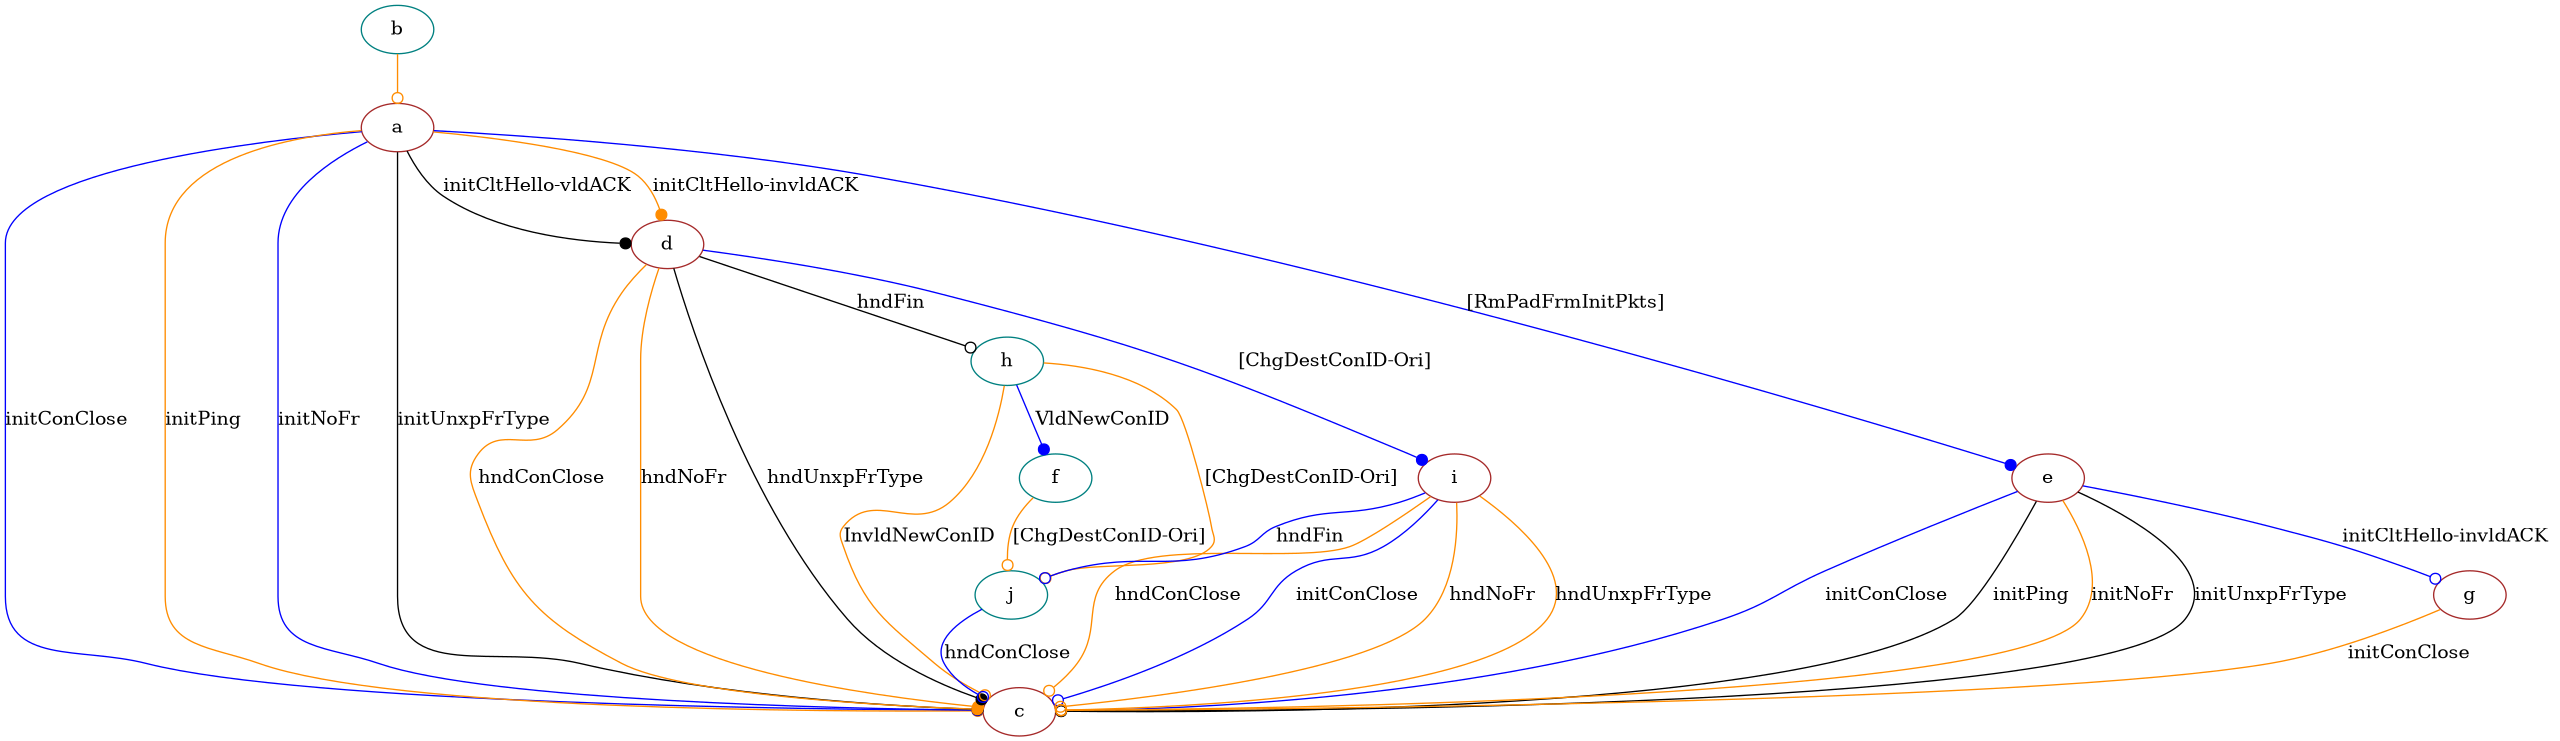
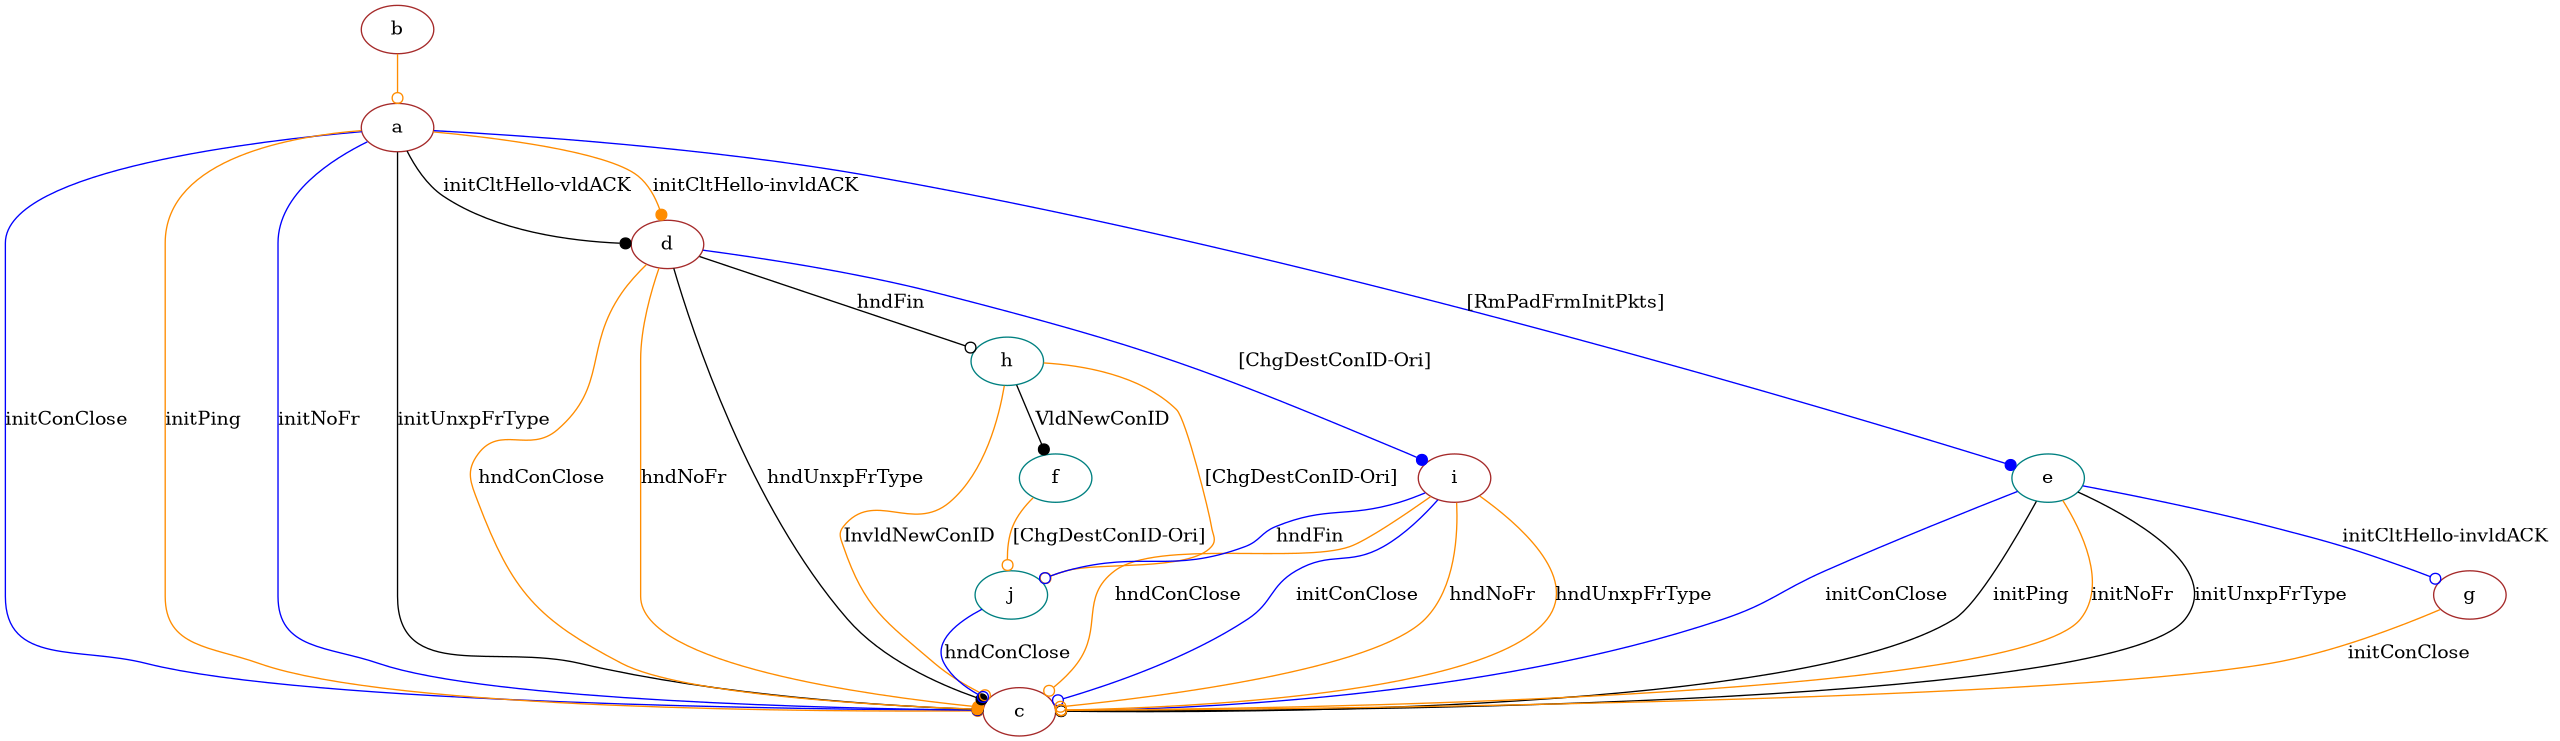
(398, 30) -> (398, 30)
(1029, 415) -> (1029, 415)
(2048, 478) -> (2048, 478)
